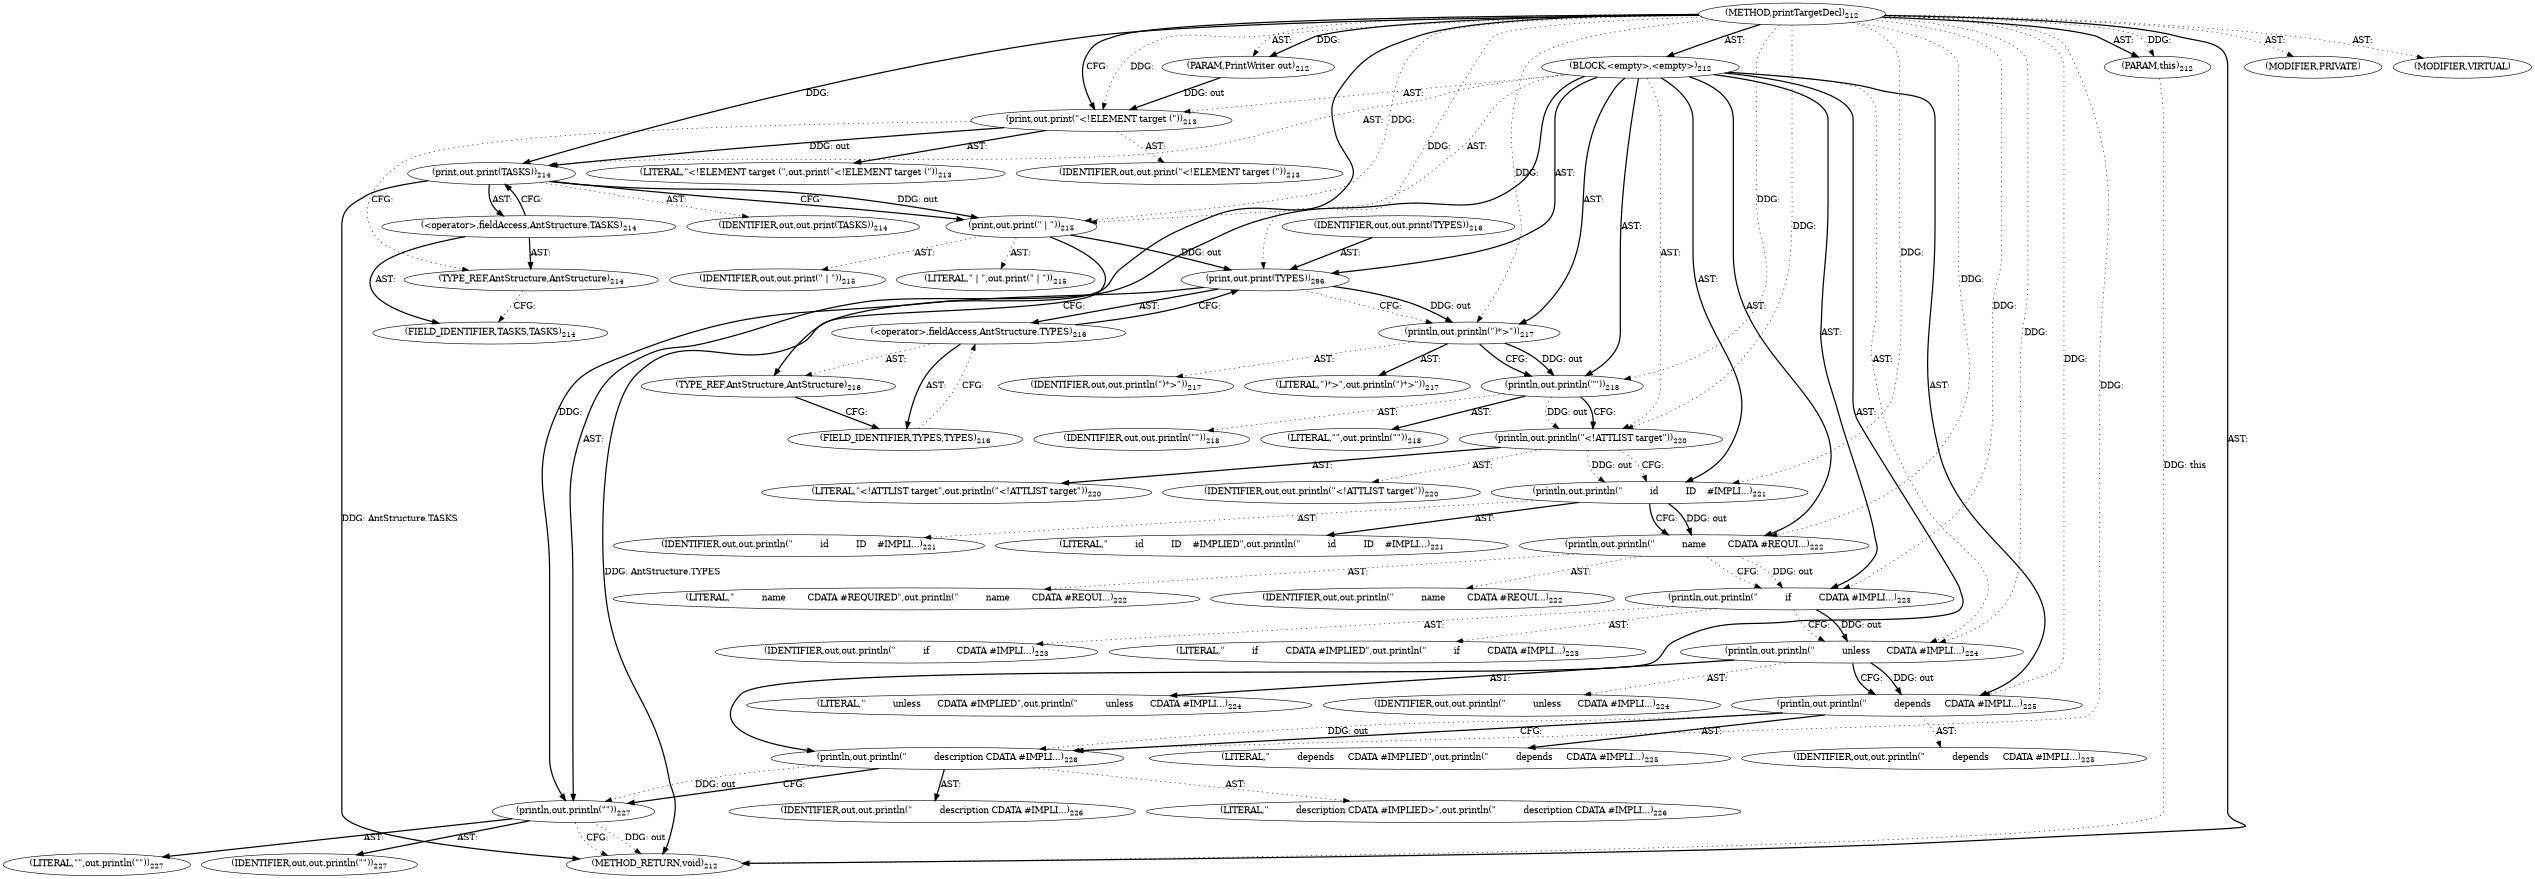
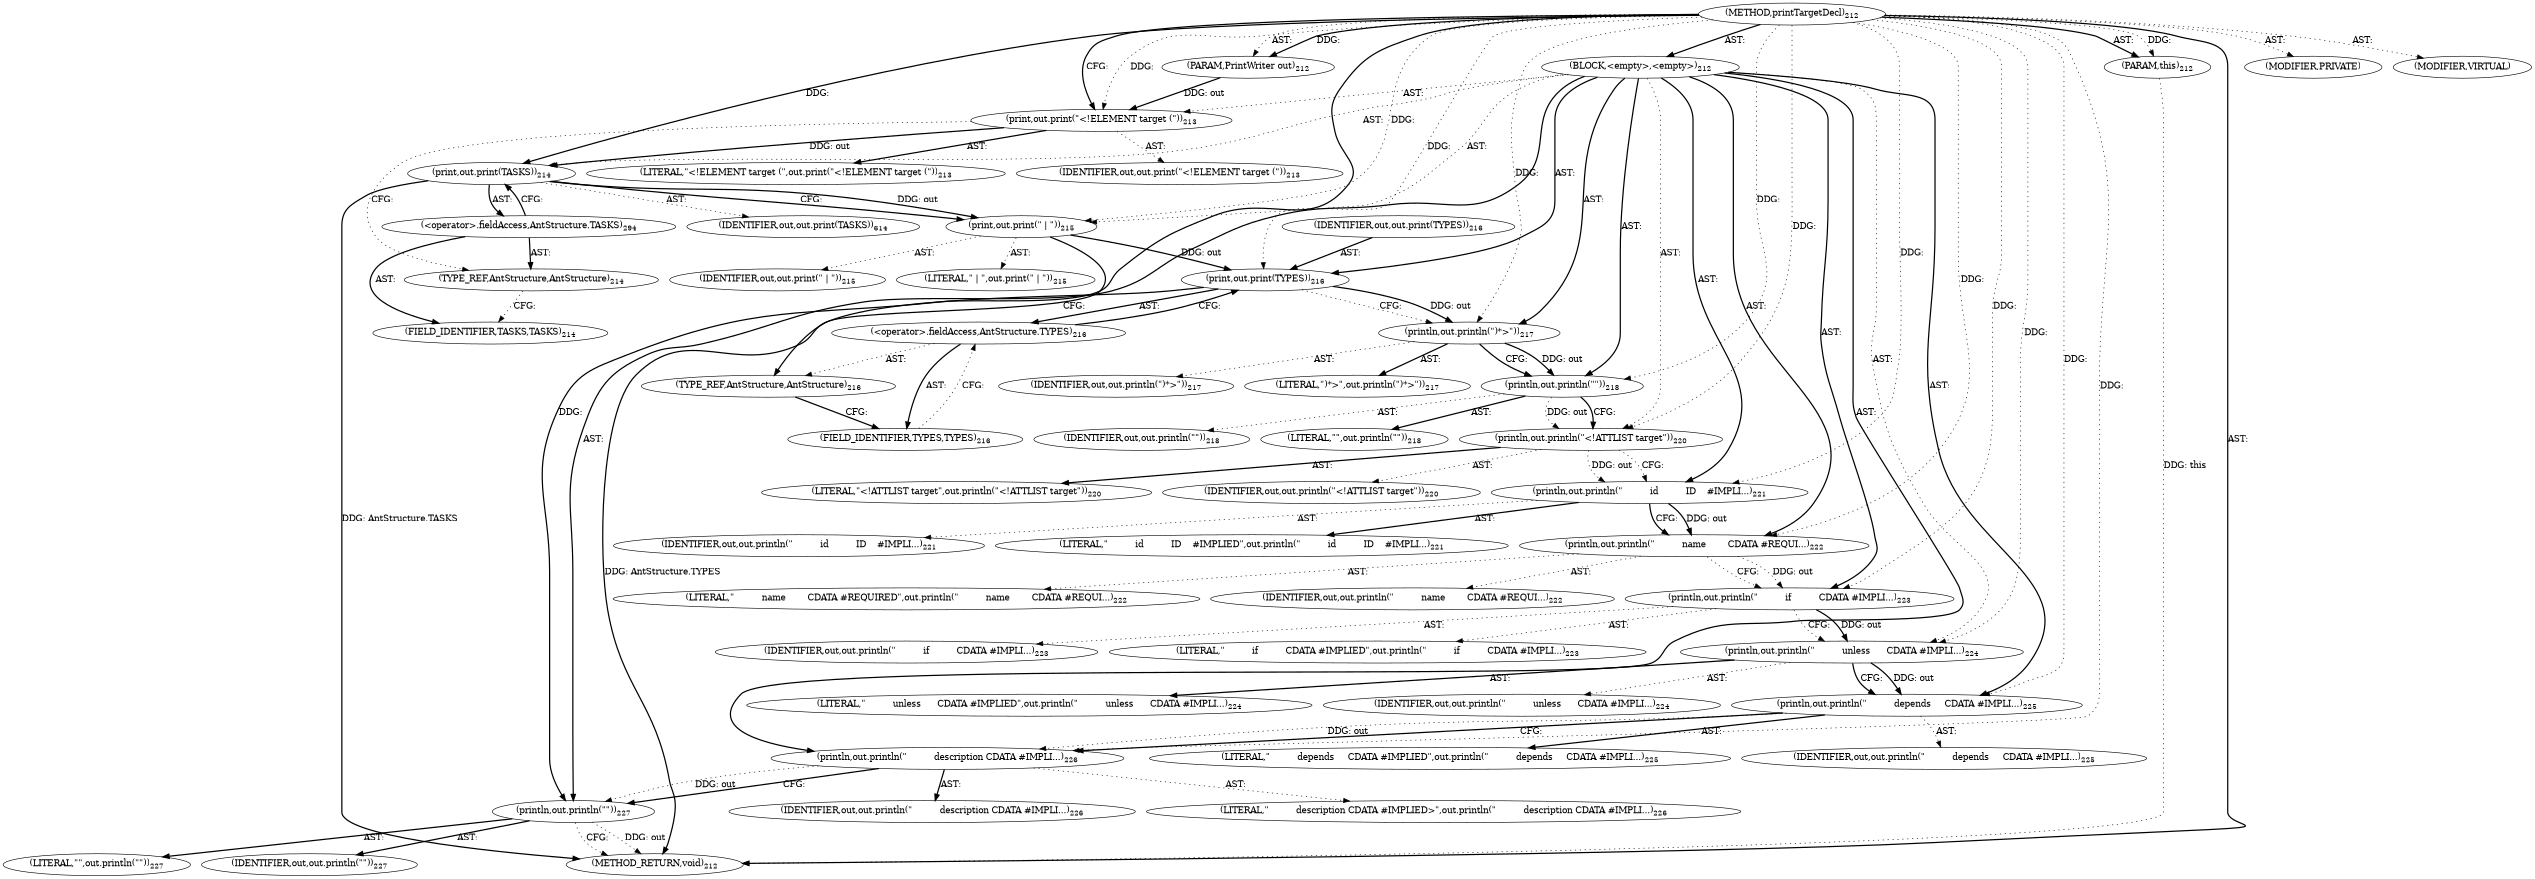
(630, 226) -> (630, 226)
(881, 226) -> (881, 226)
(1318, 279) -> (1318, 279)
